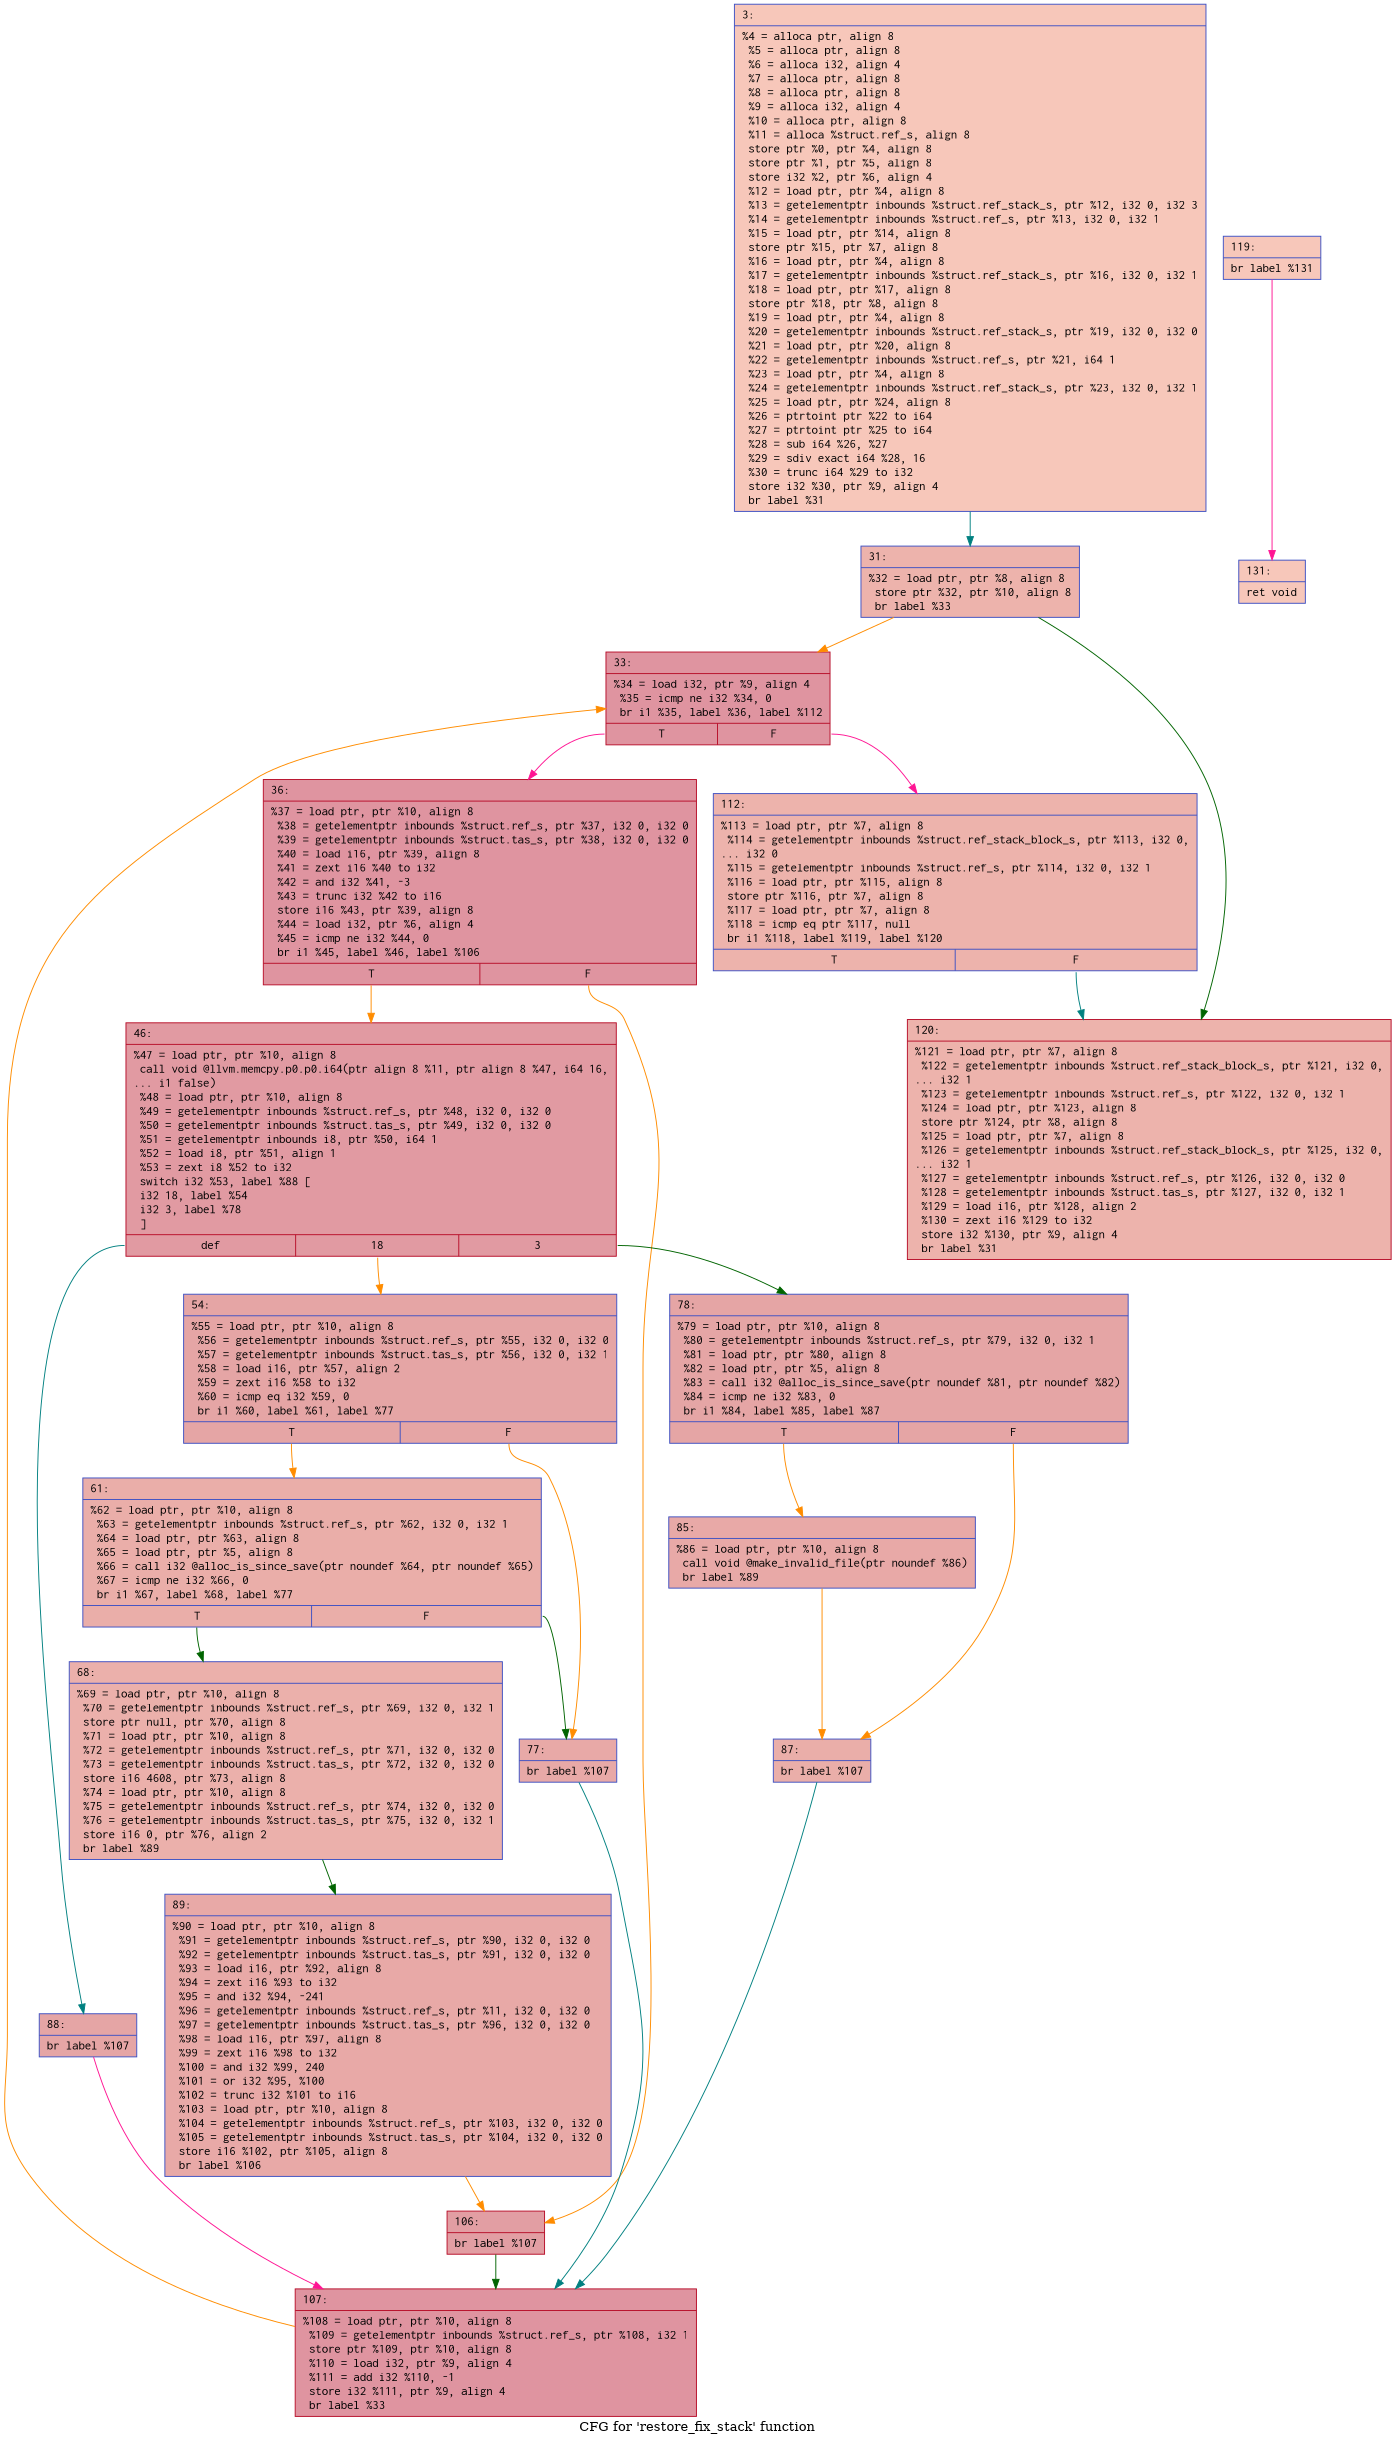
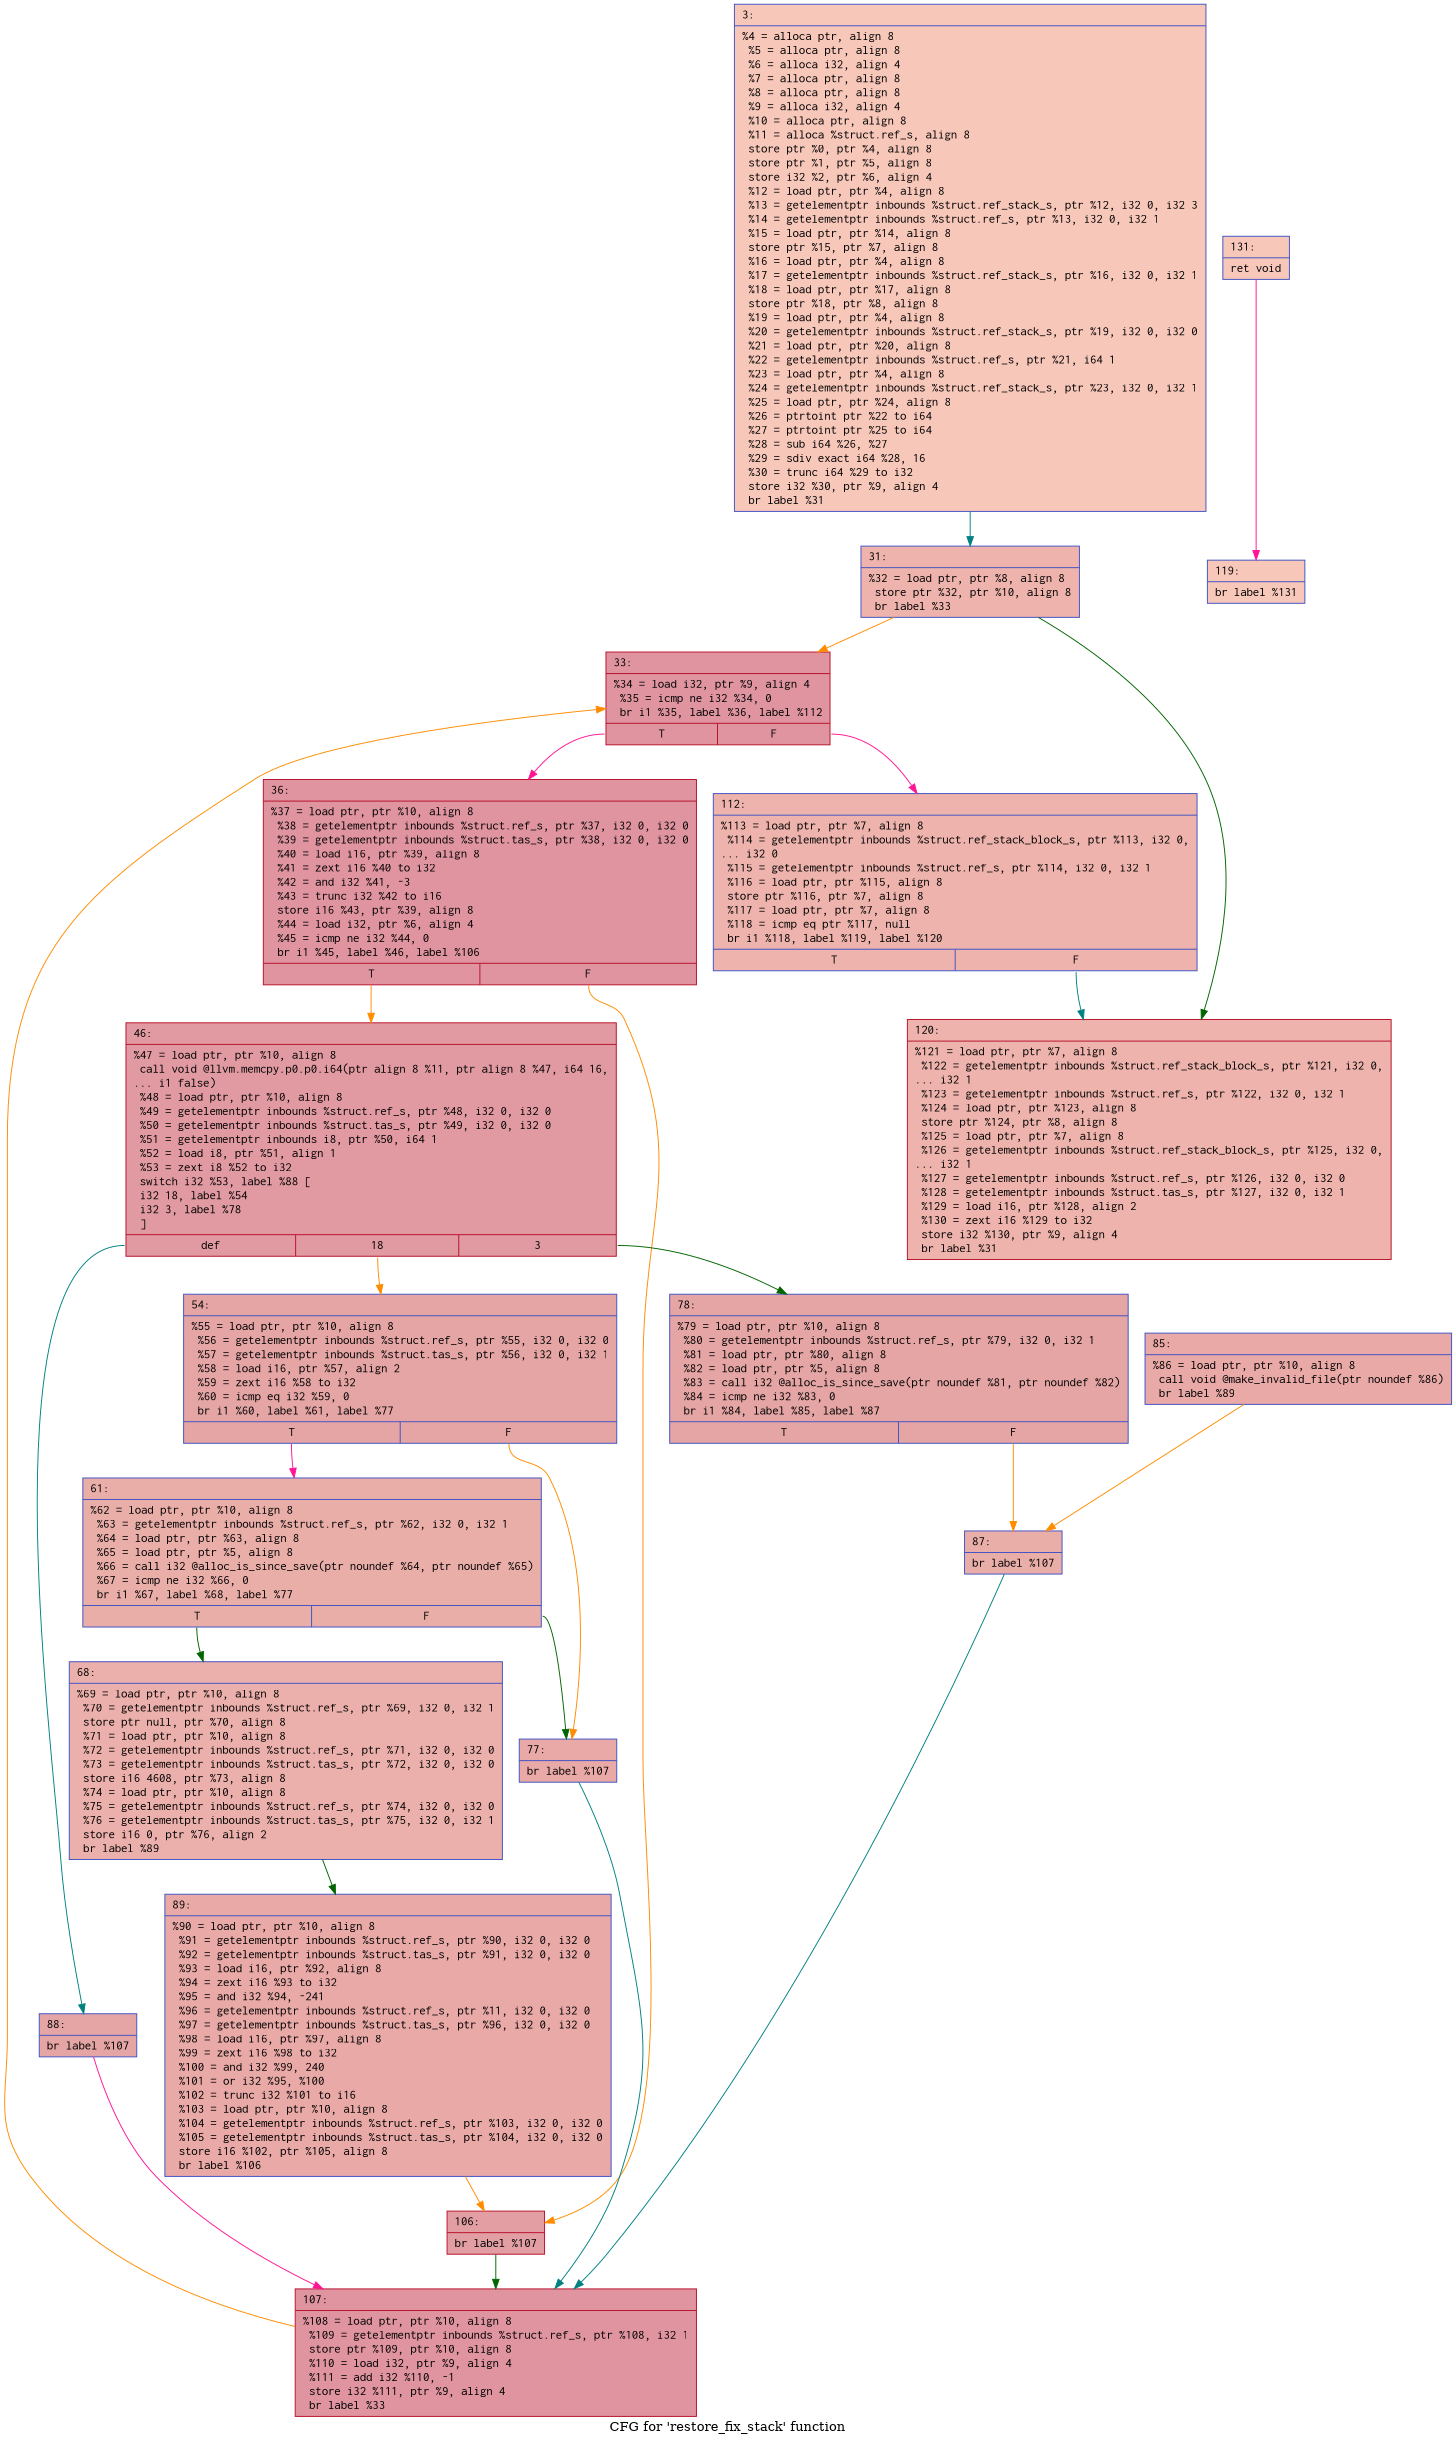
(1272, 415) -> (1256, 415)
(292, 1456) -> (292, 1456)
(788, 1477) -> none
